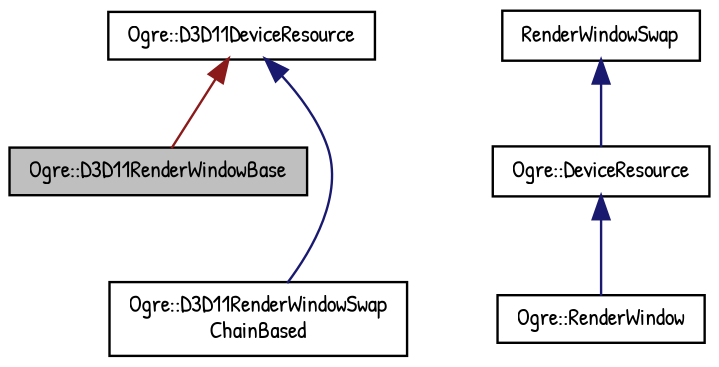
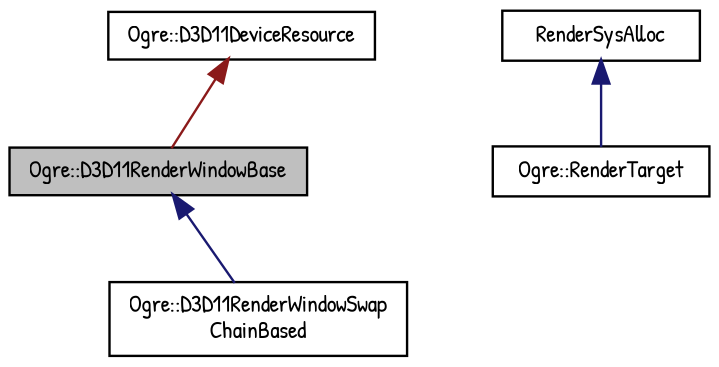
(601, 36) -> (601, 36)
(601, 171) -> (601, 171)
(332, 178) -> (211, 248)
(601, 319) -> none
